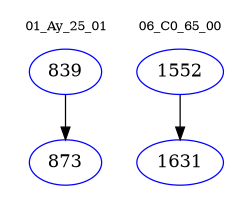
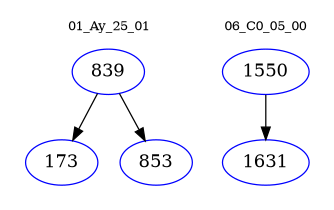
(180, 27) -> (266, 27)
(180, 72) -> (266, 72)
(66, 163) -> (62, 163)
none -> (156, 163)
